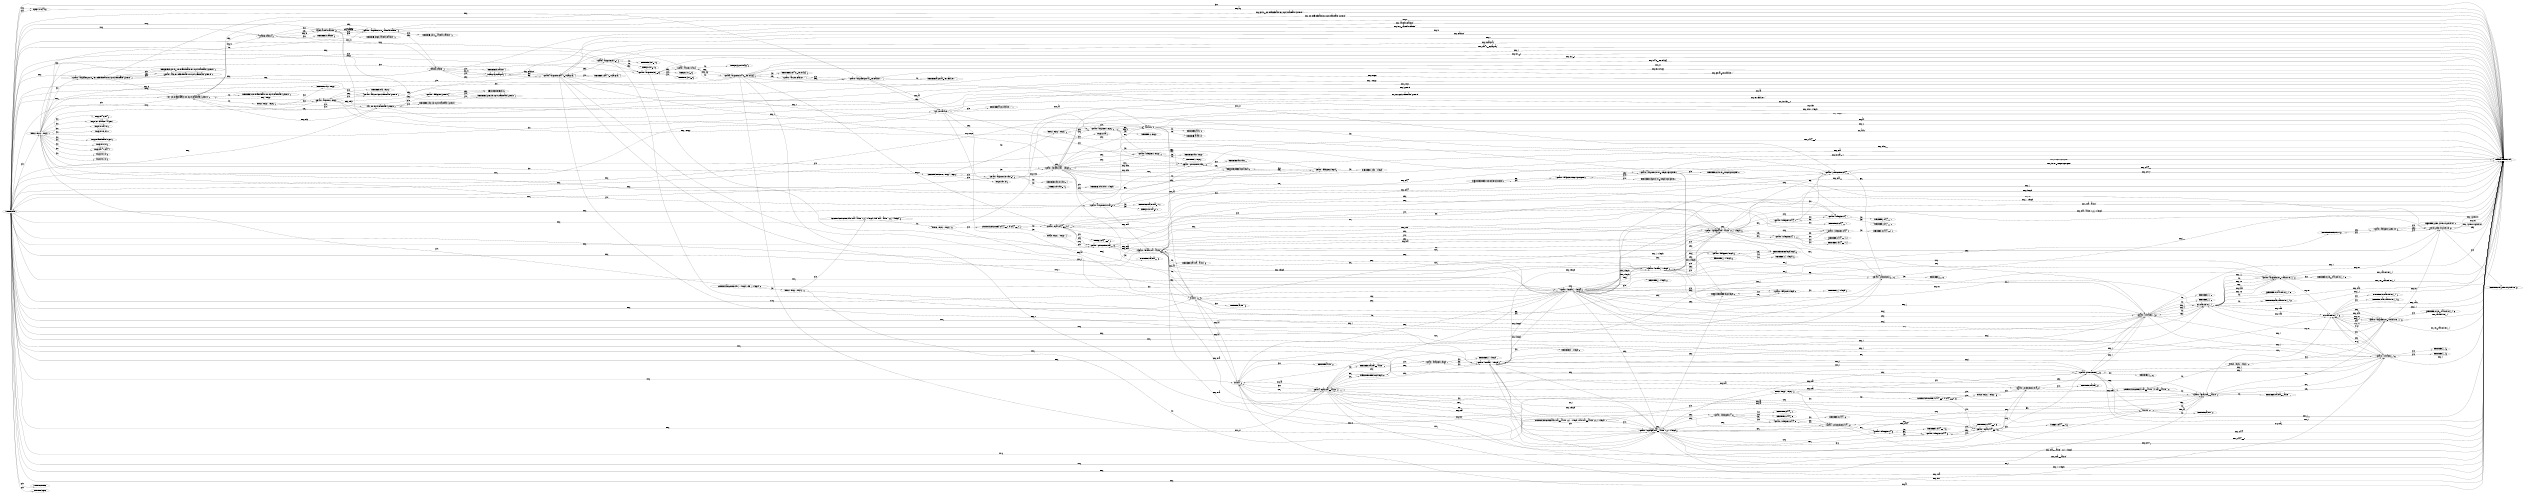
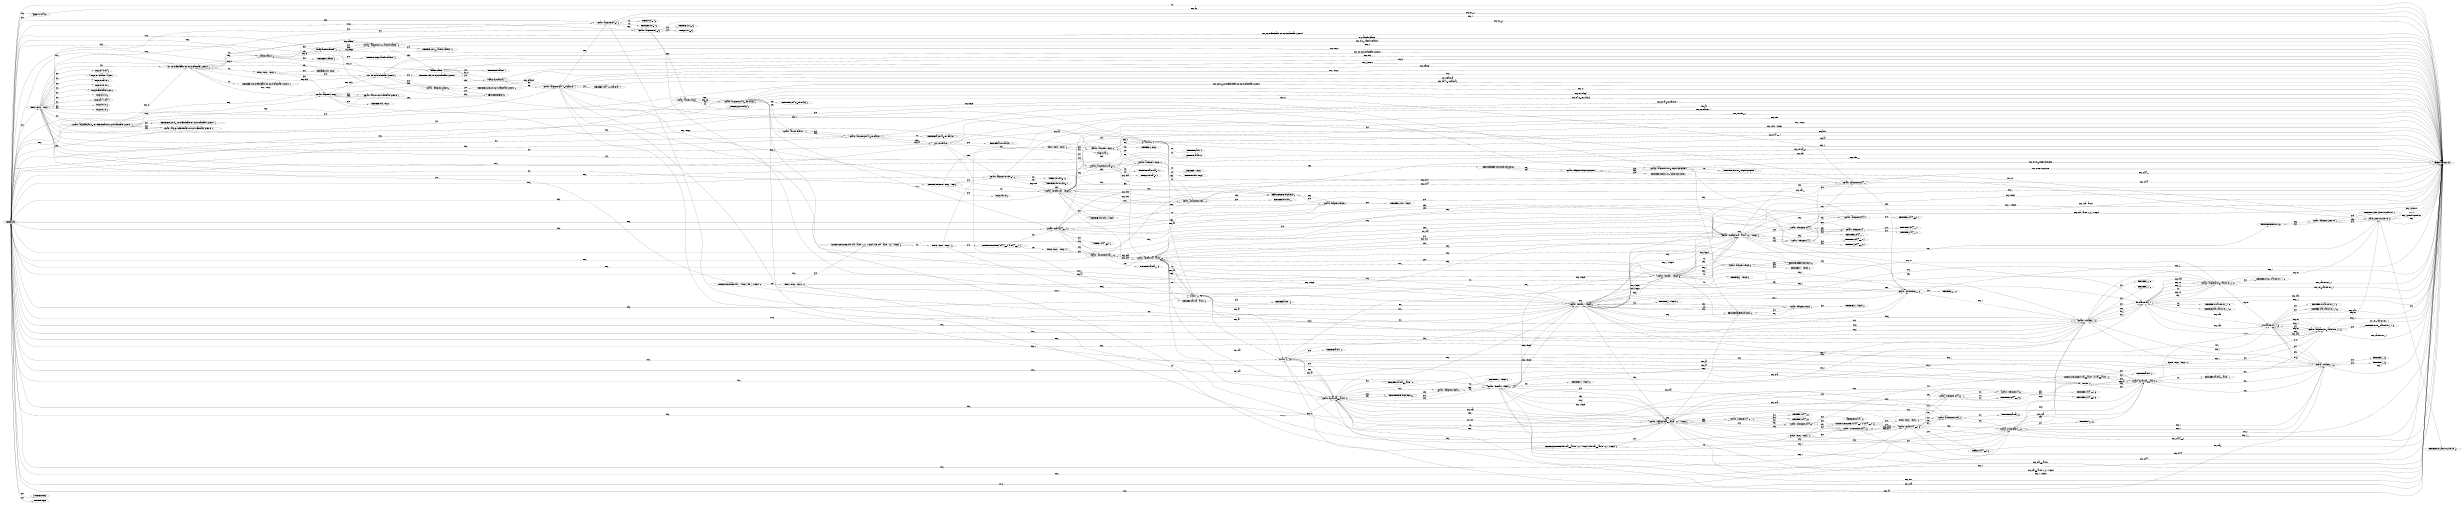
none -> (2086, 397)
none -> (1885, 430)
